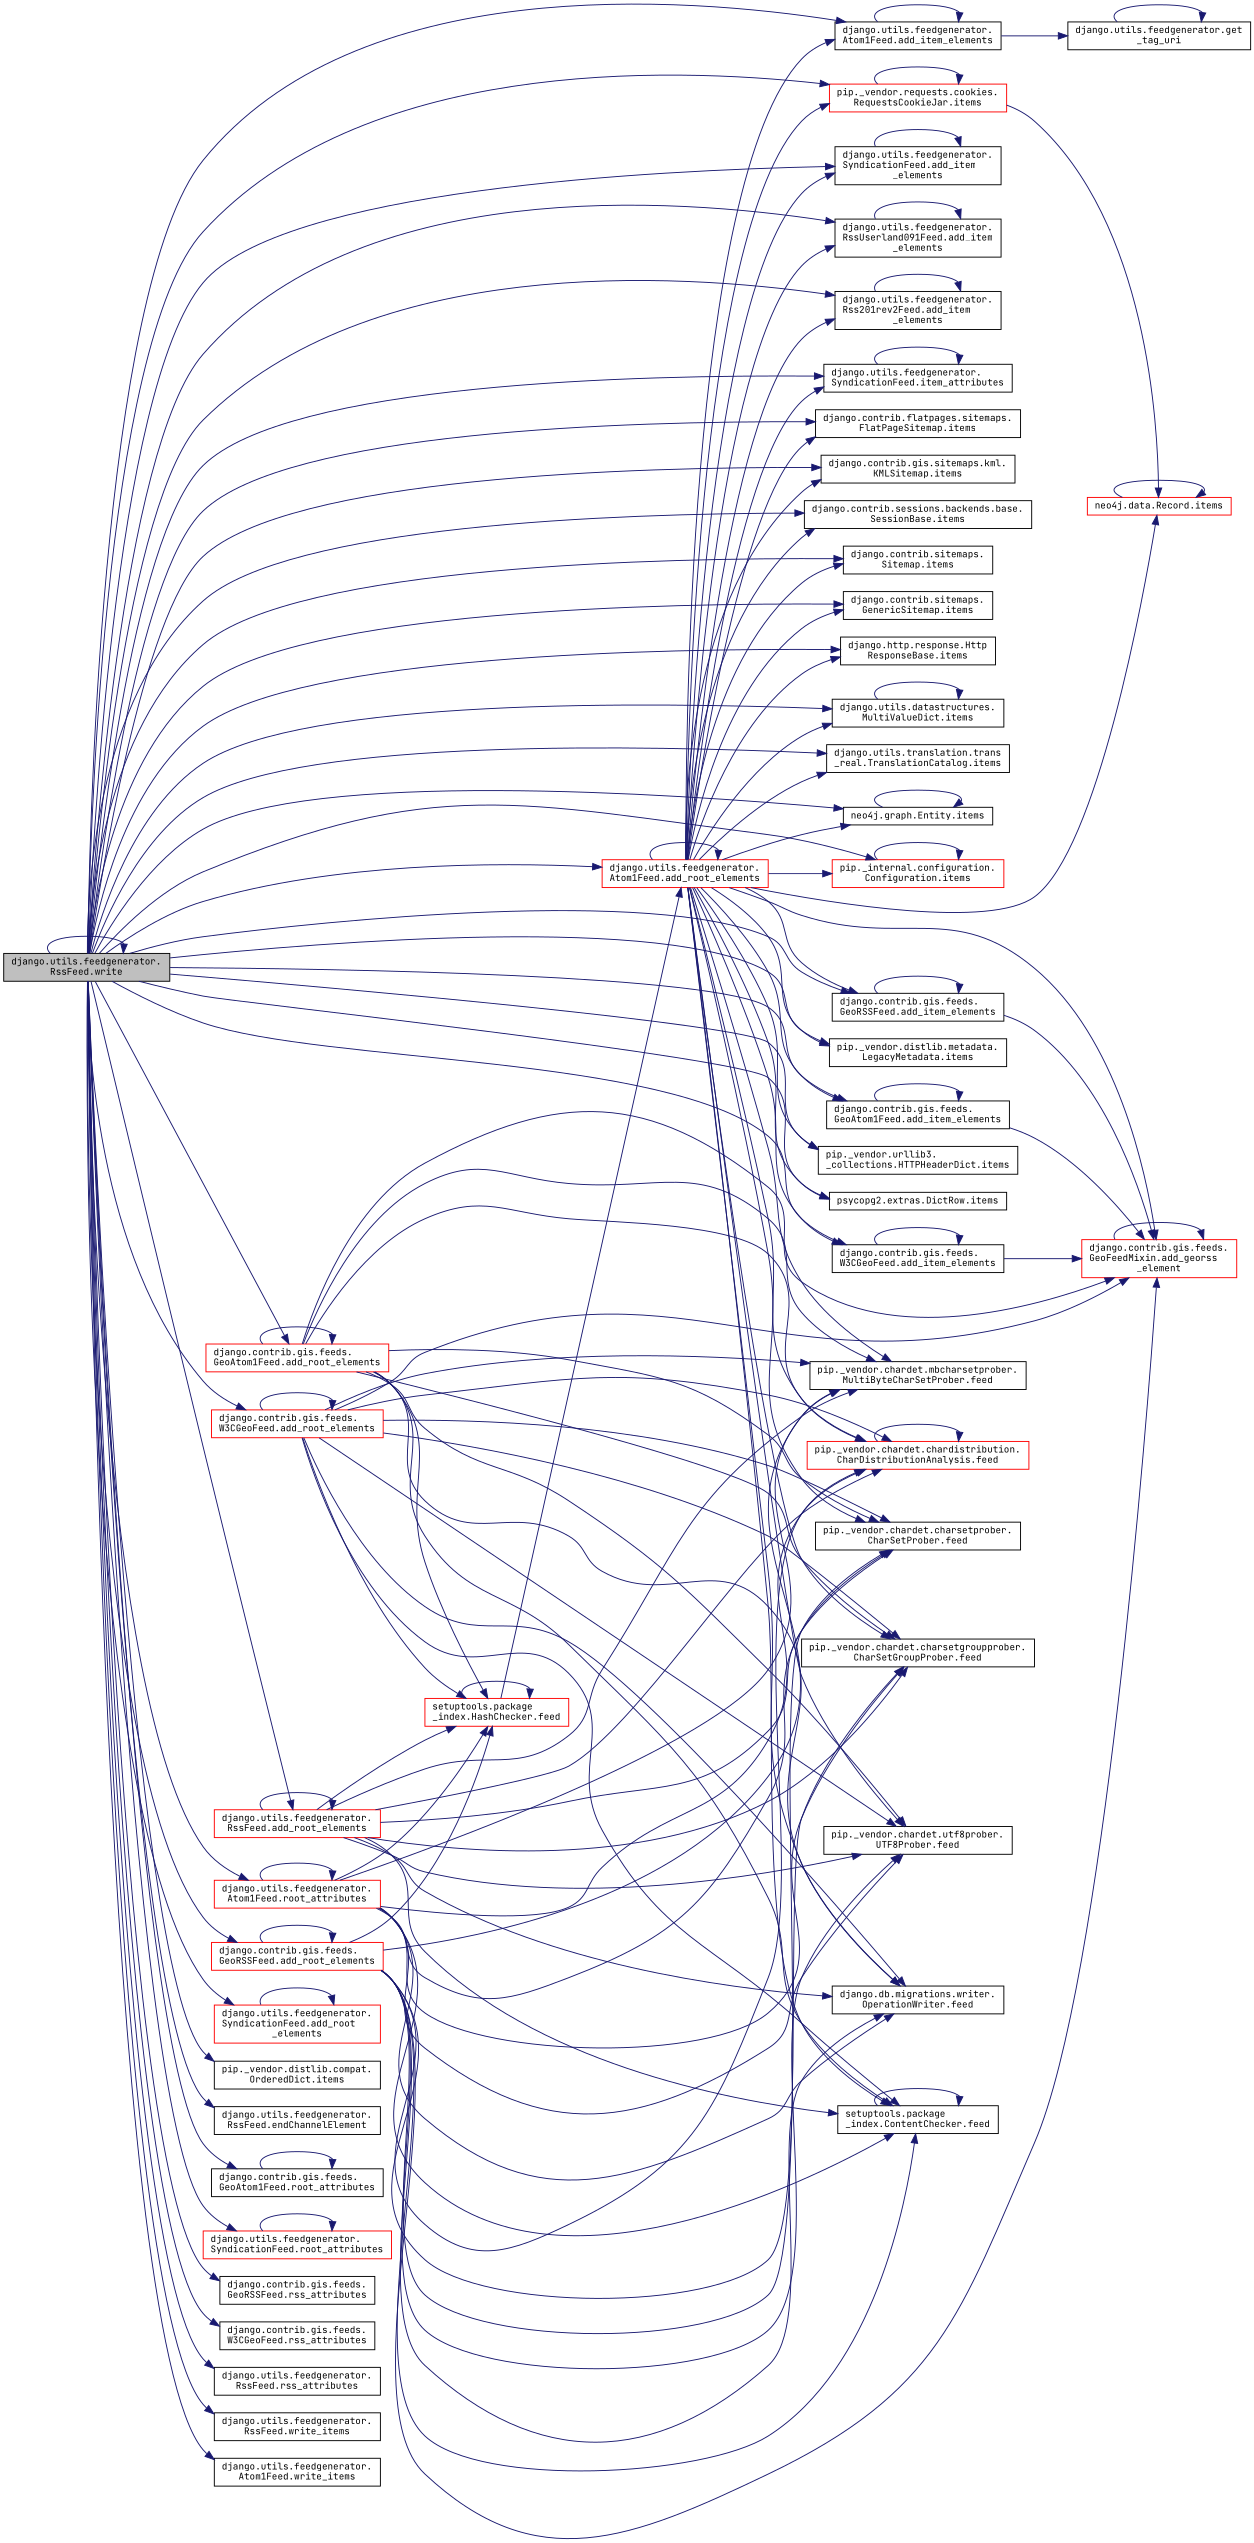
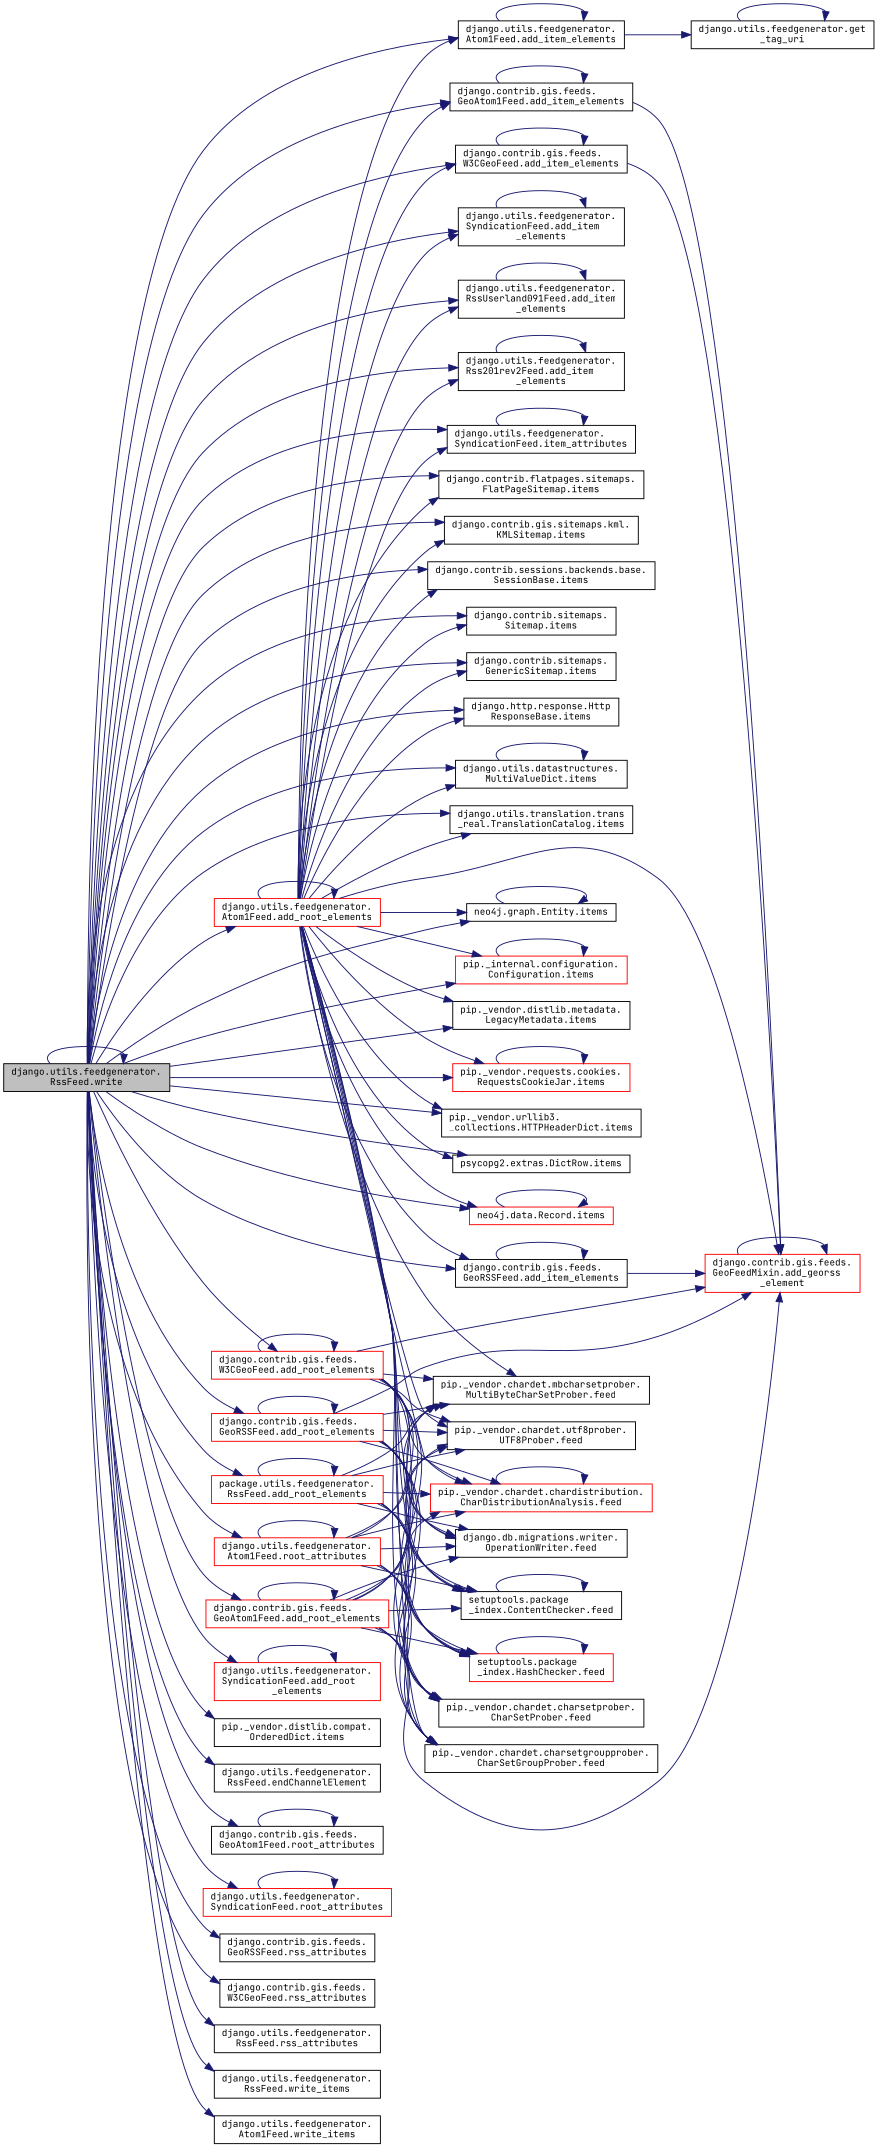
(1126, 276) -> (275, 1172)
(590, 1298) -> (386, 1297)
(297, 1824) -> (297, 1490)
